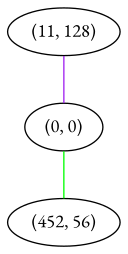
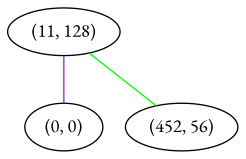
(64, 175) -> (123, 79)
